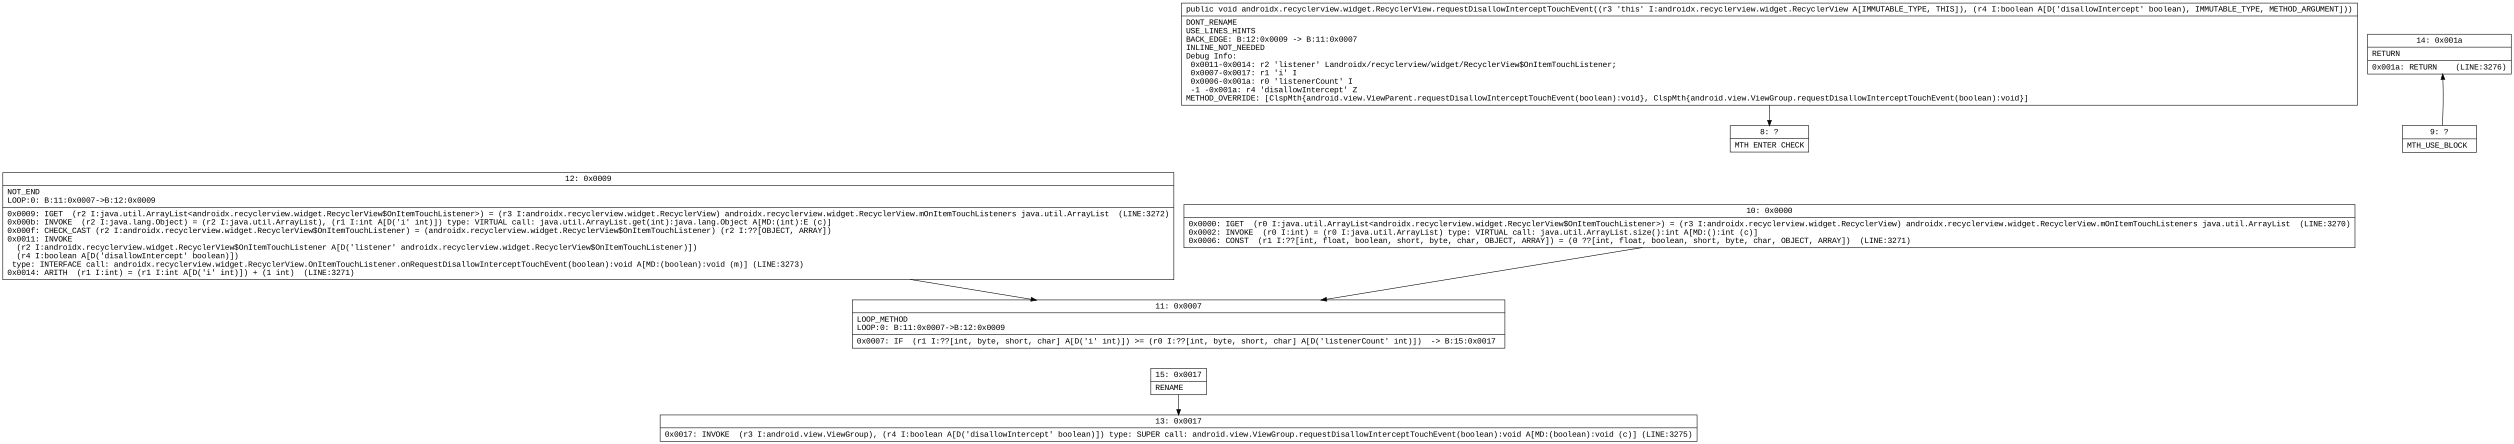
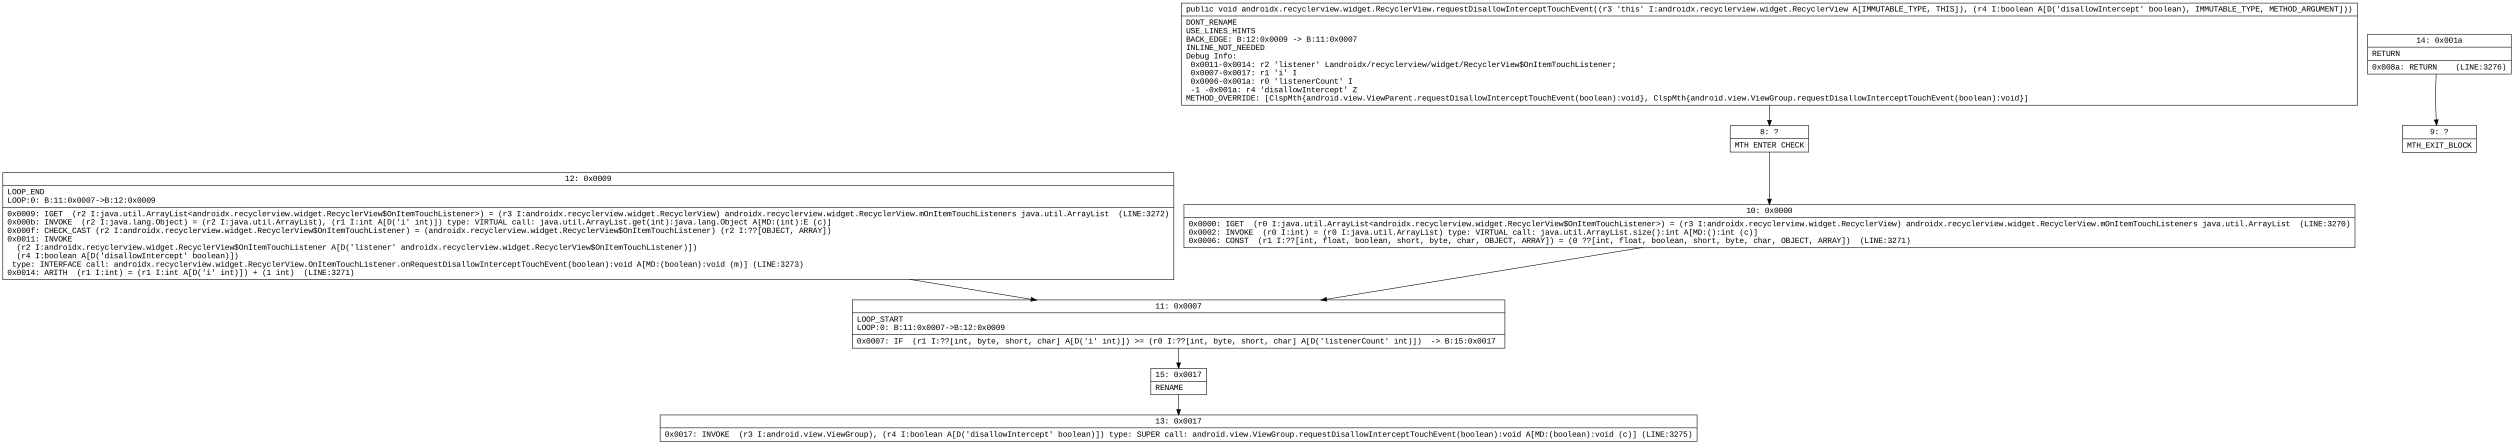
(2439, 67) -> (2439, 67)
(2443, 103) -> (2436, 97)
(2437, 145) -> (2439, 145)
none -> (1769, 175)
(24, 192) -> (26, 192)
(882, 319) -> (880, 319)
none -> (1179, 355)
